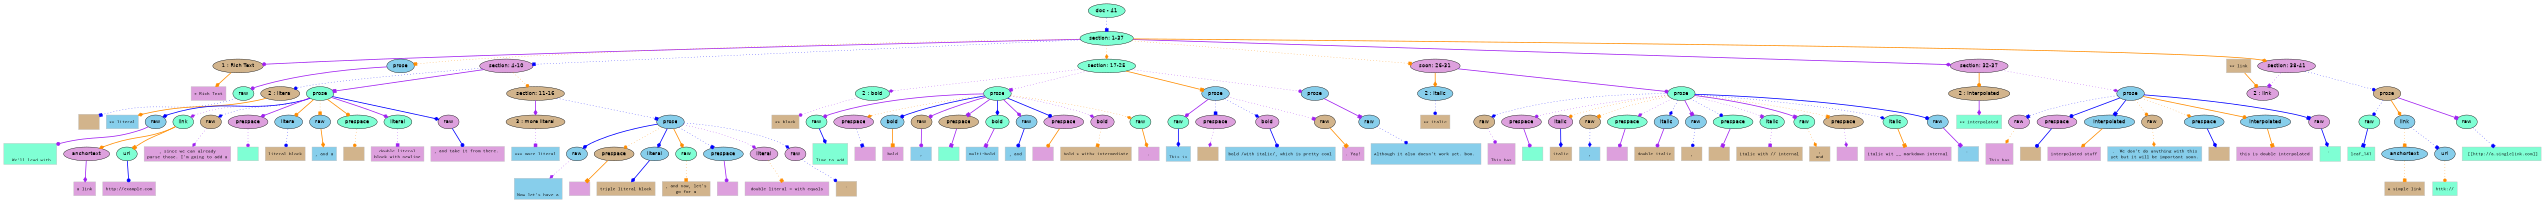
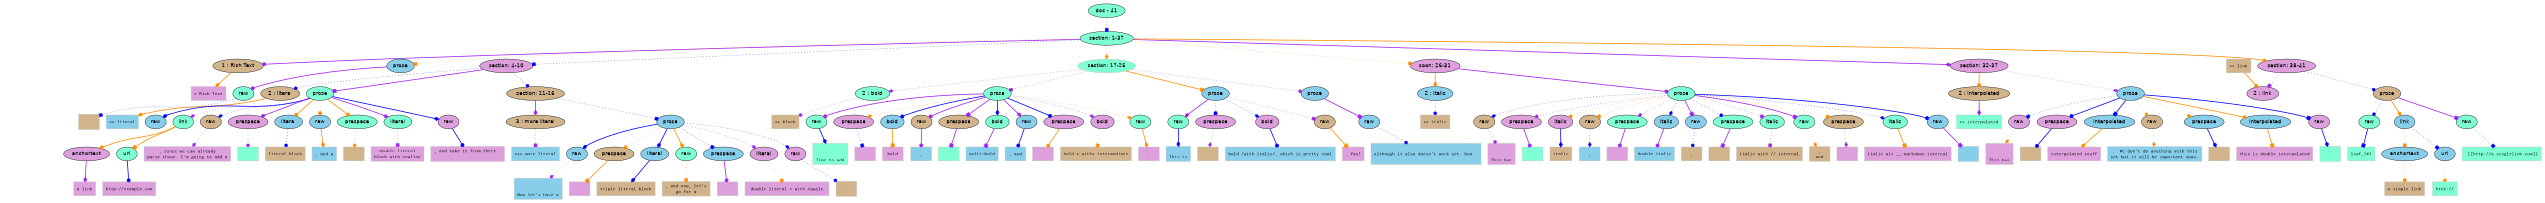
(1107, 66) -> (1107, 66)
(520, 79) -> (520, 79)
(30, 154) -> none
(1654, 154) -> (1654, 154)
